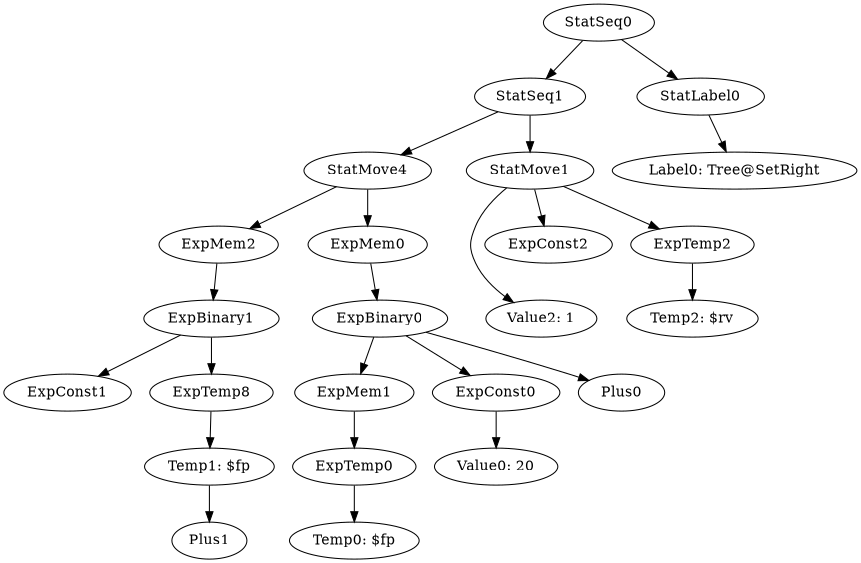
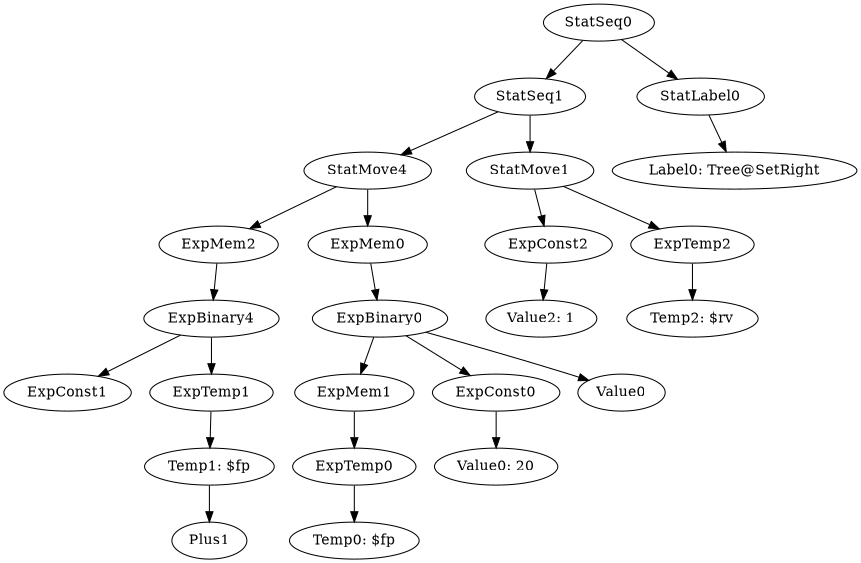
(471, 242) -> (545, 277)
(211, 319) -> (211, 319)
(211, 393) -> (211, 393)
(622, 393) -> (622, 393)
